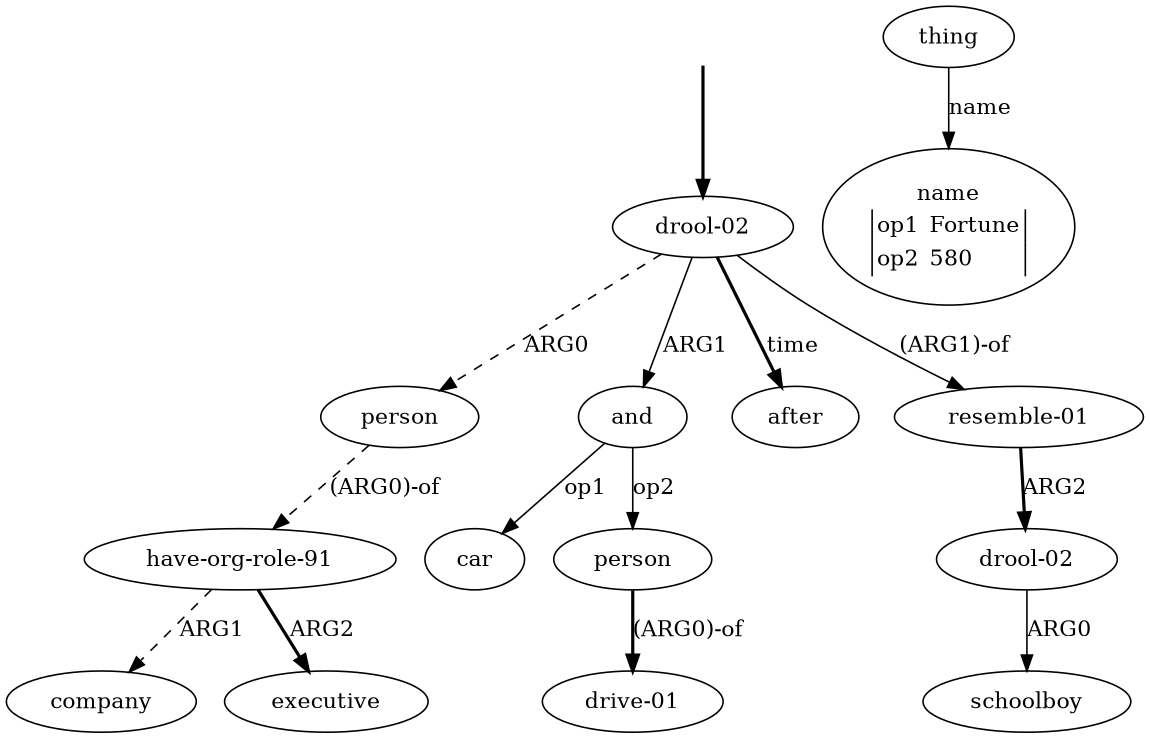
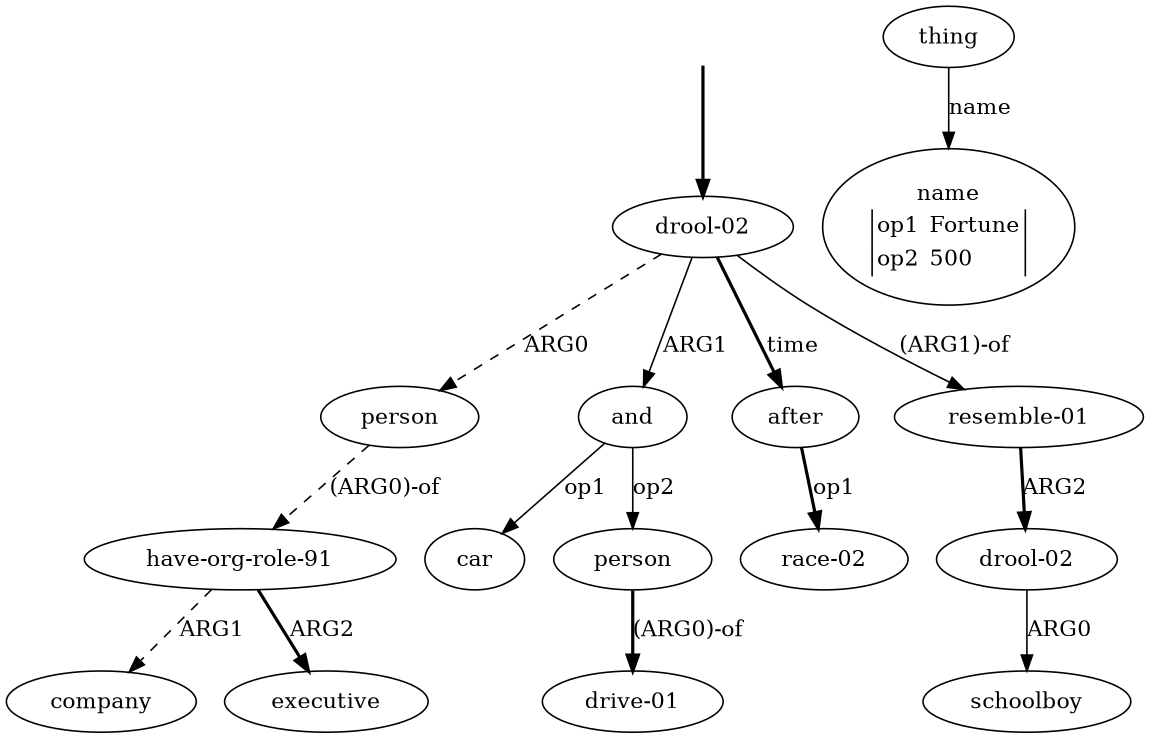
(952, 259) -> (952, 259)
none -> (824, 559)
